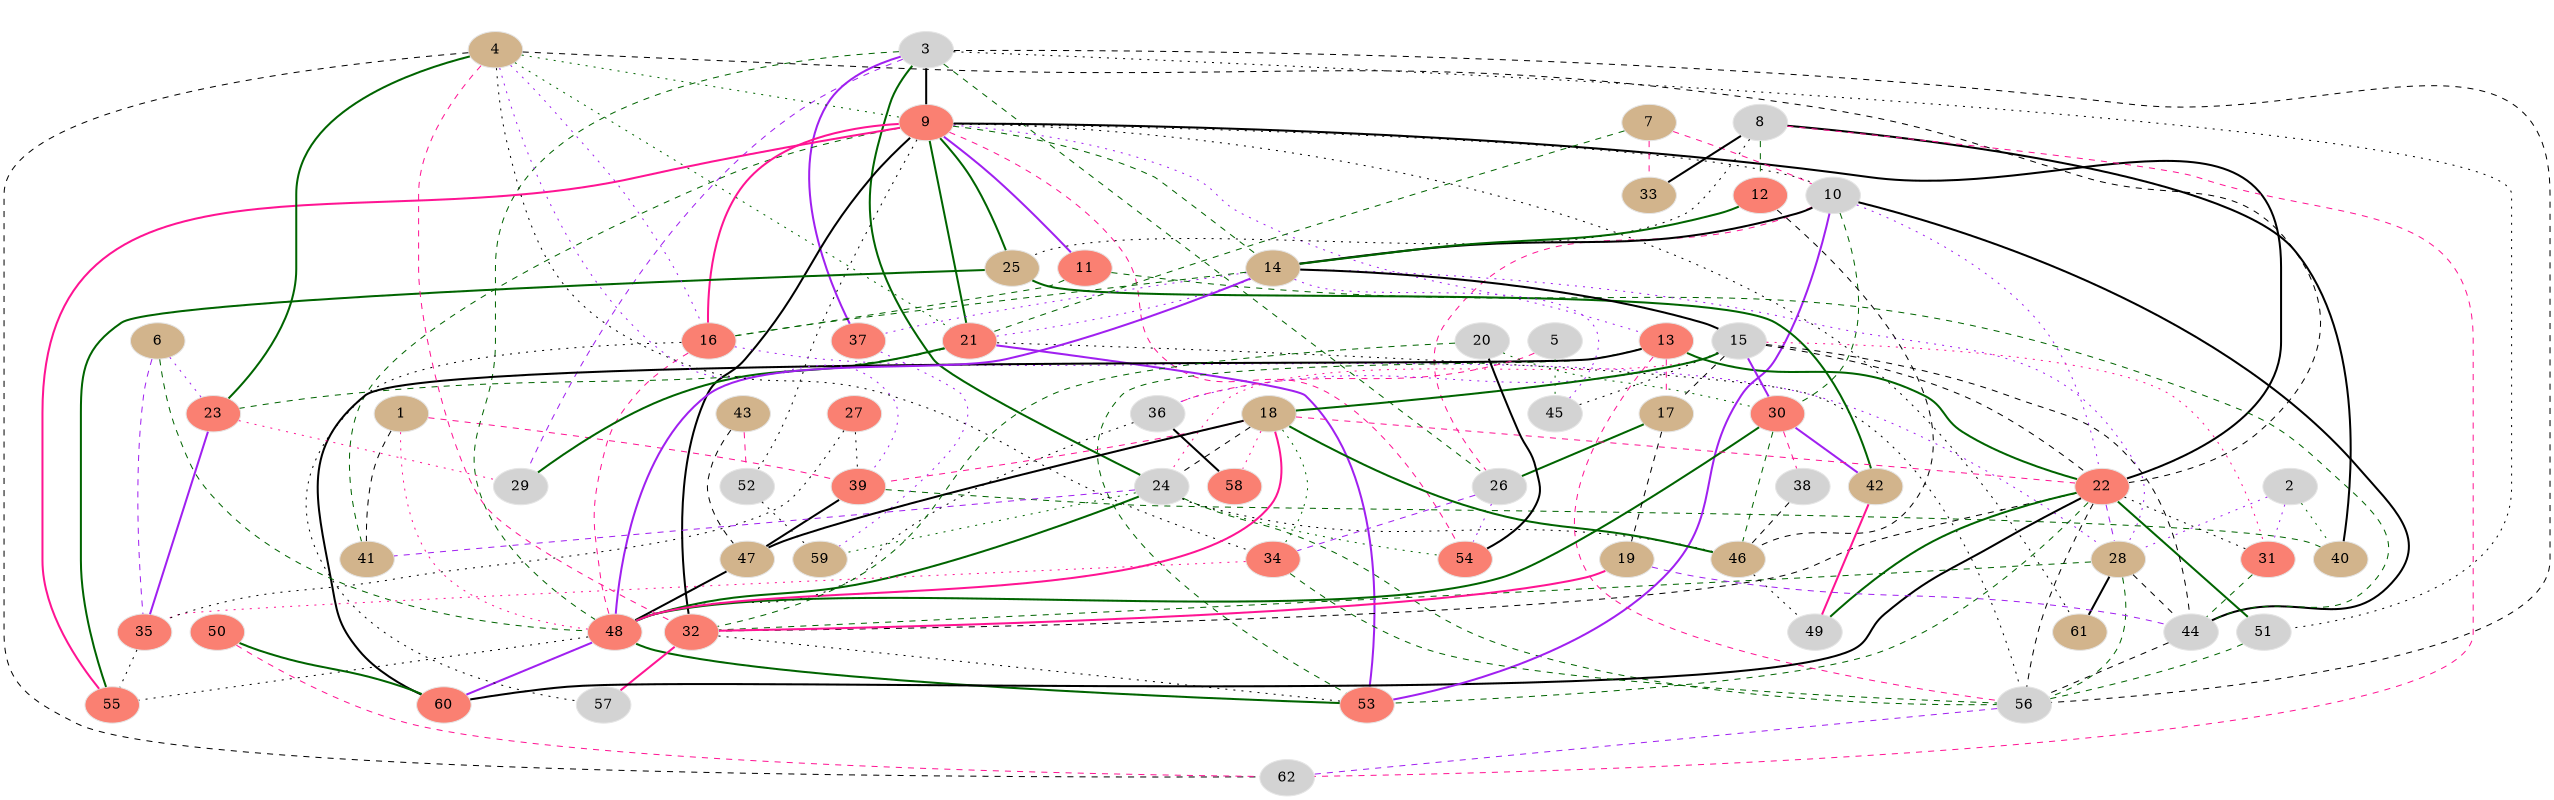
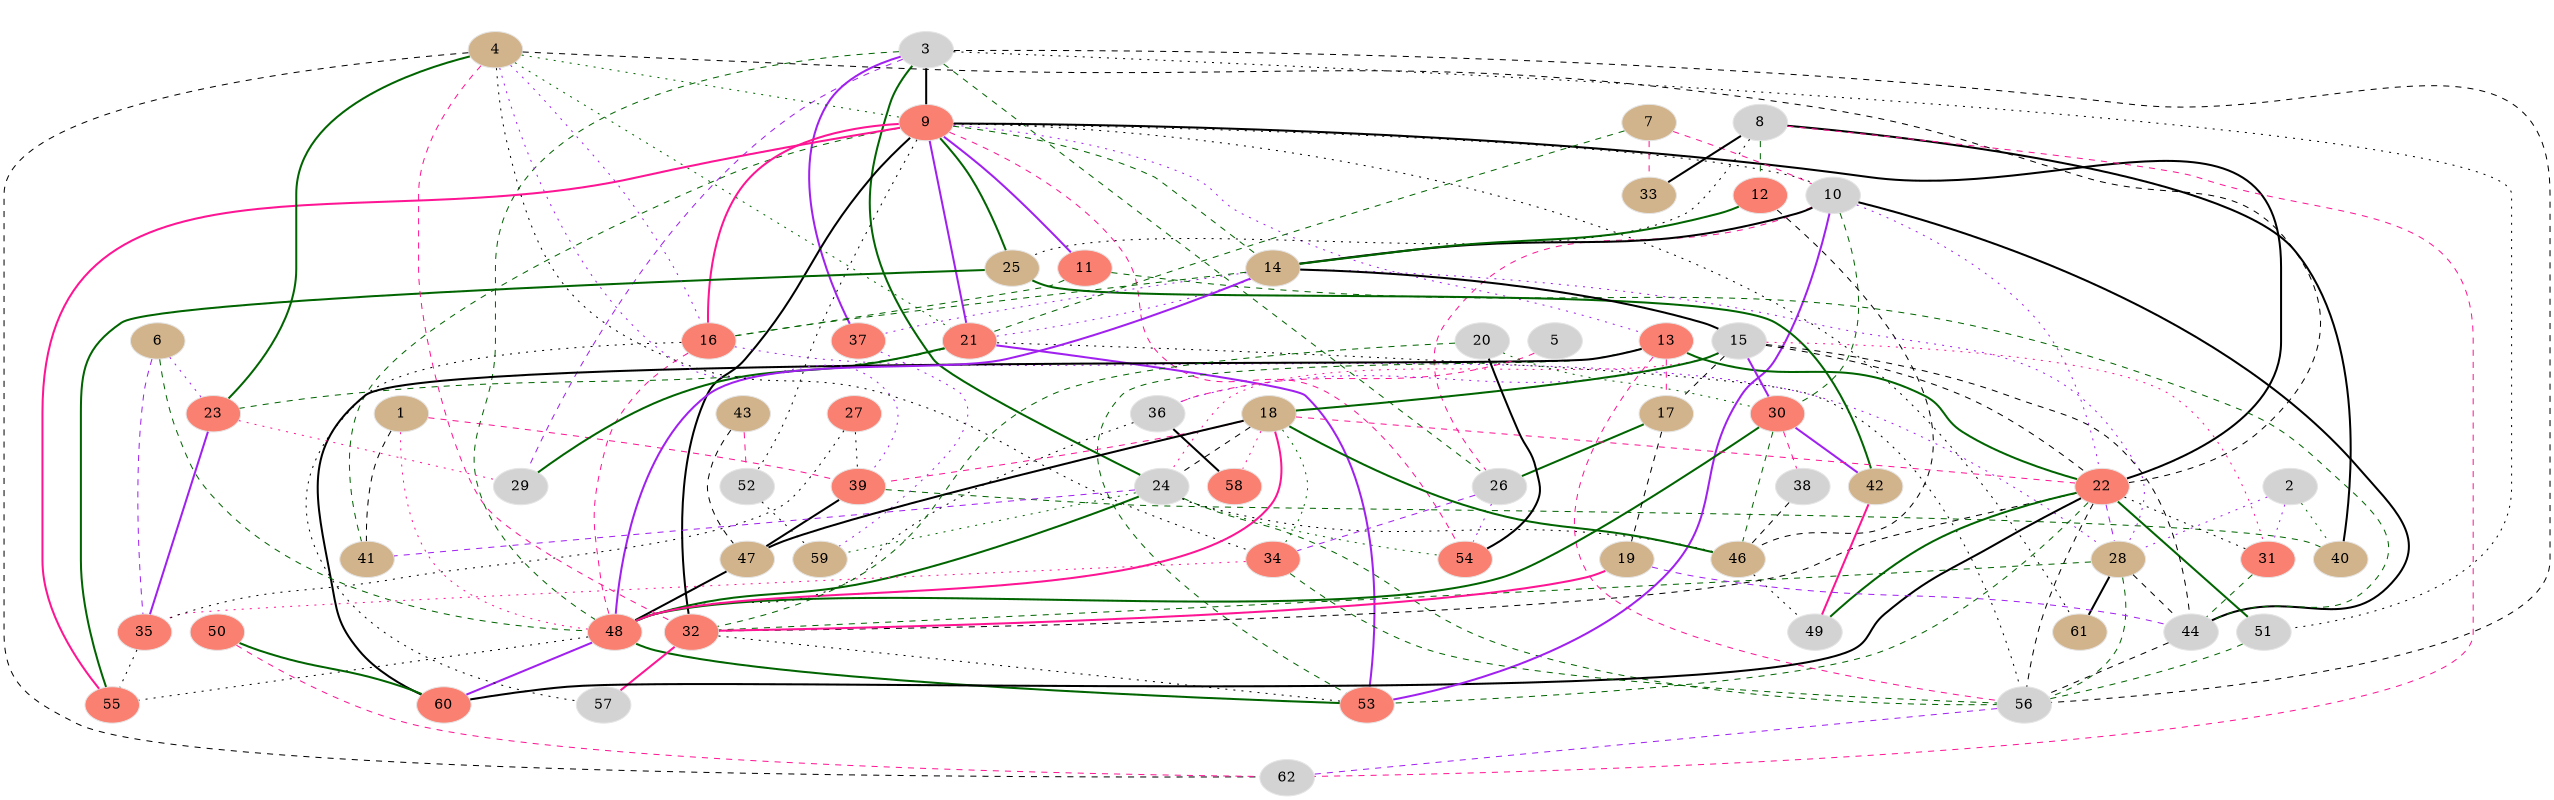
(948, 232) -> (948, 232)
(1555, 414) -> none
